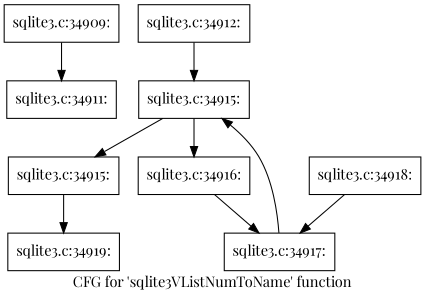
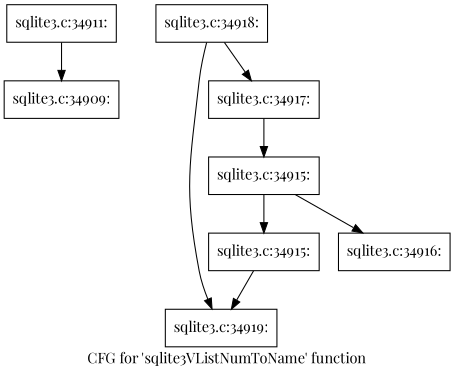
(194, 23) -> none
(62, 56) -> (62, 56)
none -> (190, 171)
(233, 210) -> none
